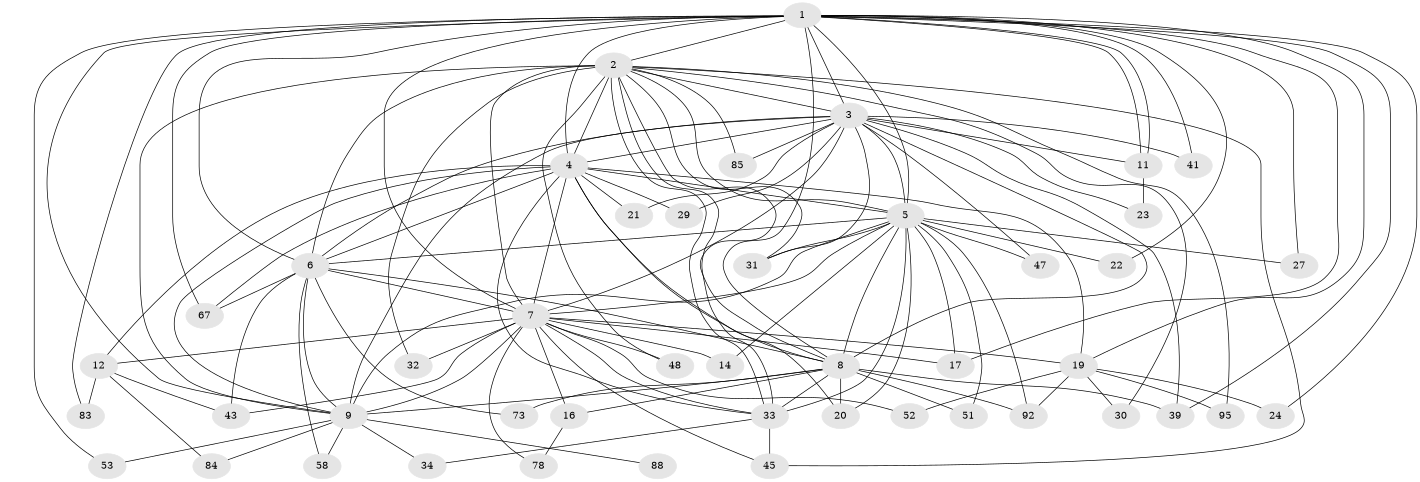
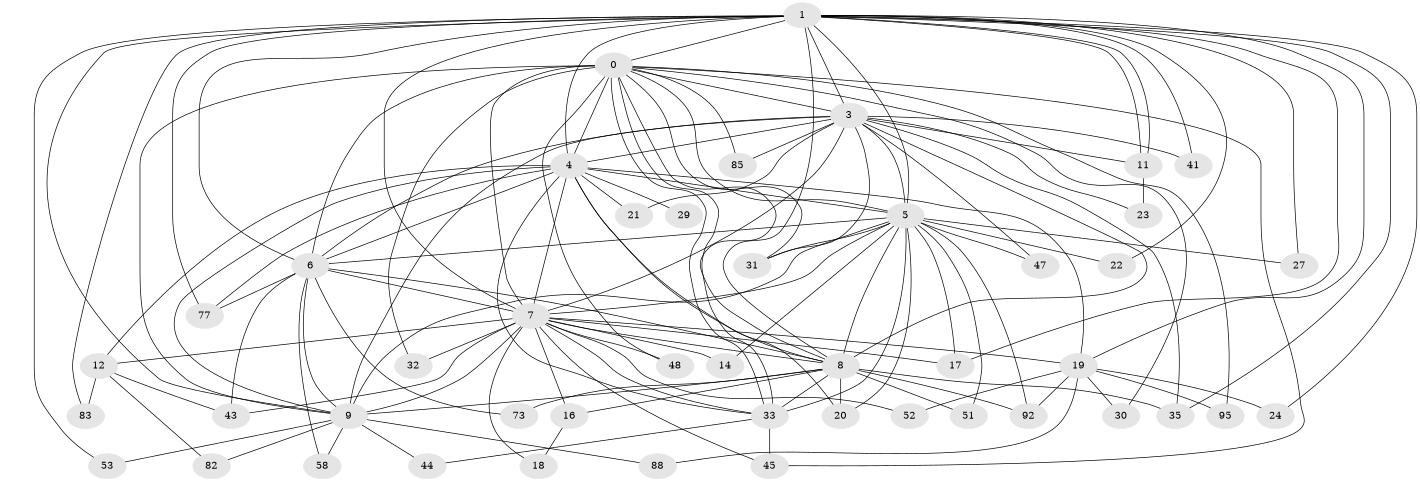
(614, 65) -> (614, 65)
(782, 180) -> none
(205, 316) -> (205, 316)
none -> (685, 344)
(1175, 416) -> (1175, 416)
none -> (895, 454)
(212, 466) -> (212, 466)
(427, 466) -> (427, 466)
(539, 466) -> (539, 466)
